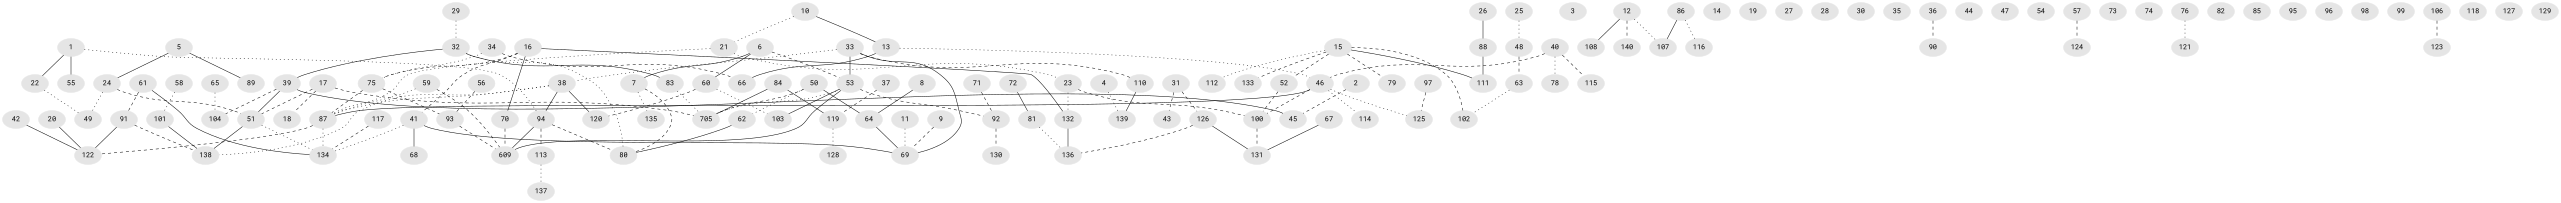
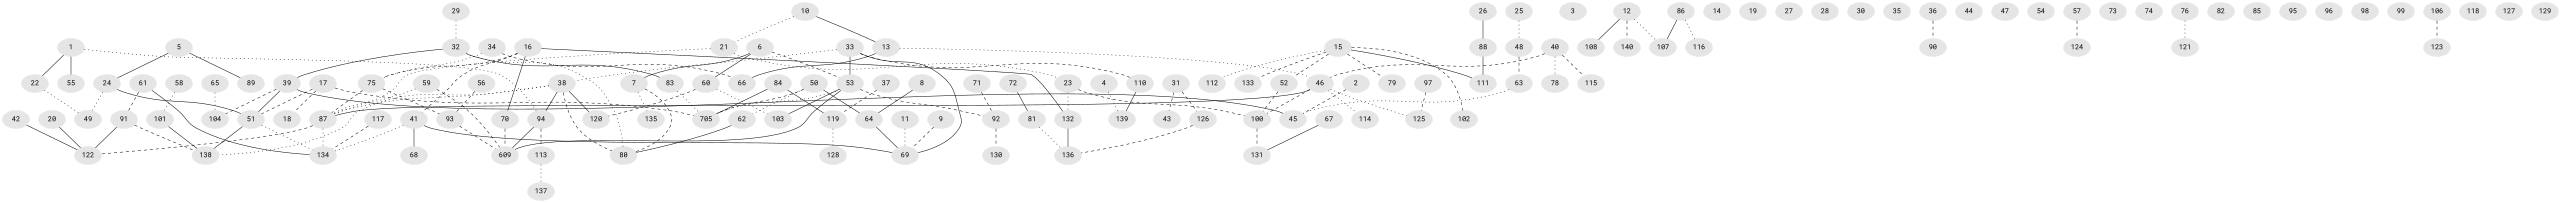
(179, 102) -> (179, 102)
(1491, 102) -> (1406, 102)
(582, 138) -> (579, 129)
(1230, 138) -> none
